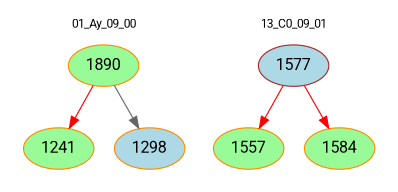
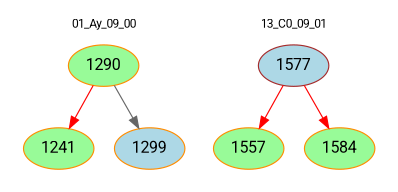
(104, 66) -> (104, 66)
(150, 149) -> (150, 149)
